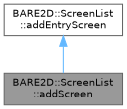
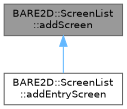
(63, 60) -> (63, 60)
